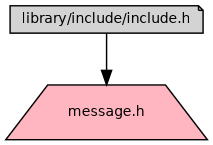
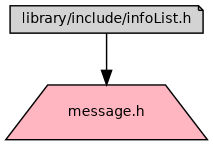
(107, 19) -> (107, 19)
